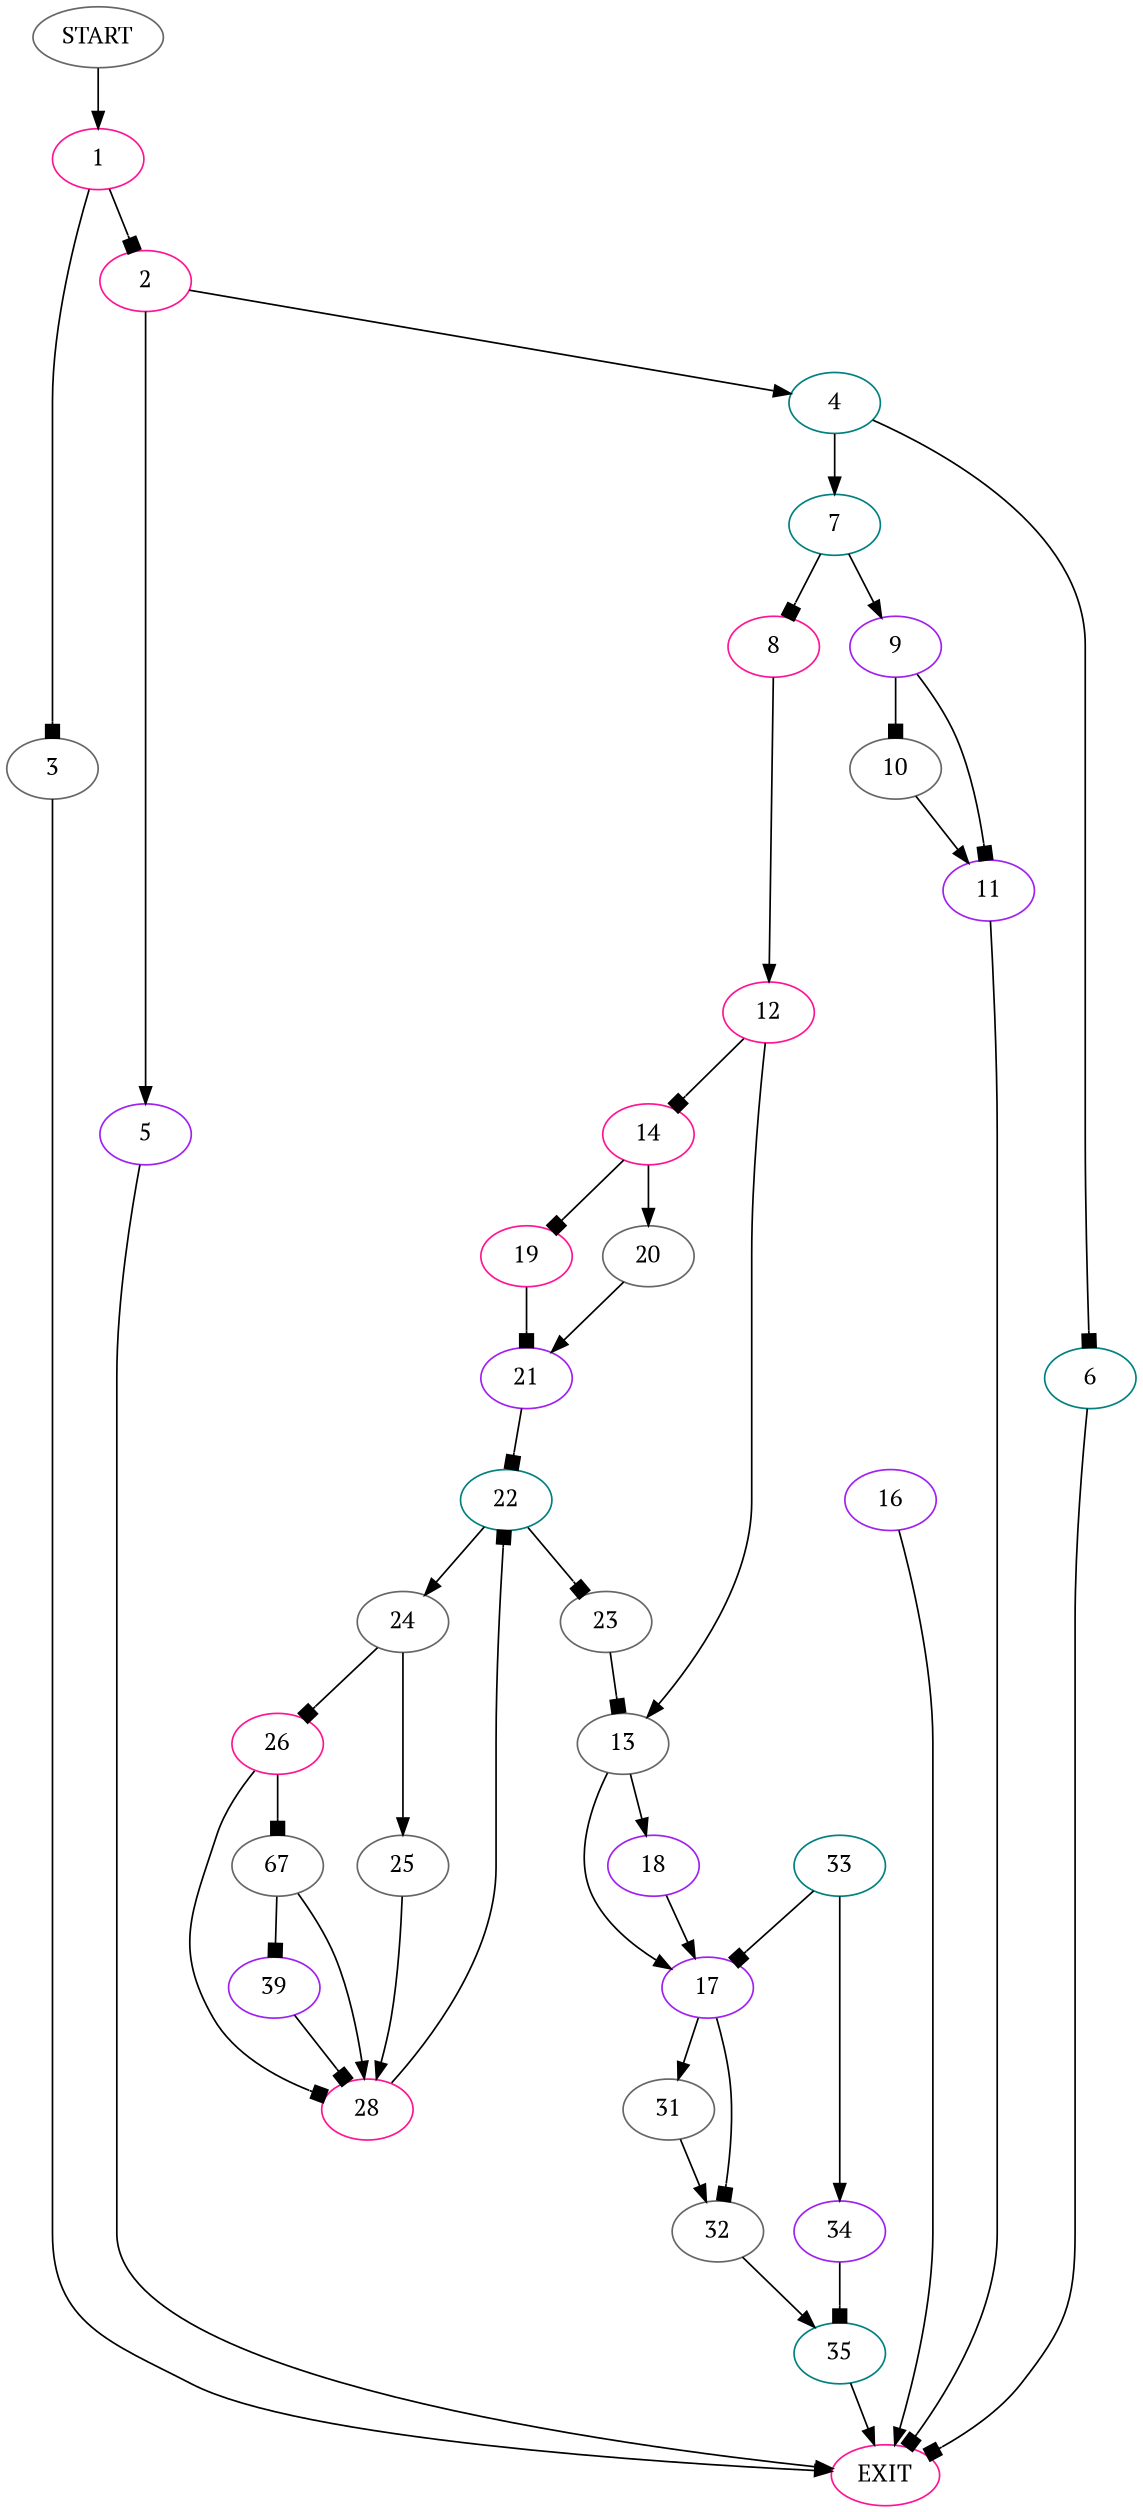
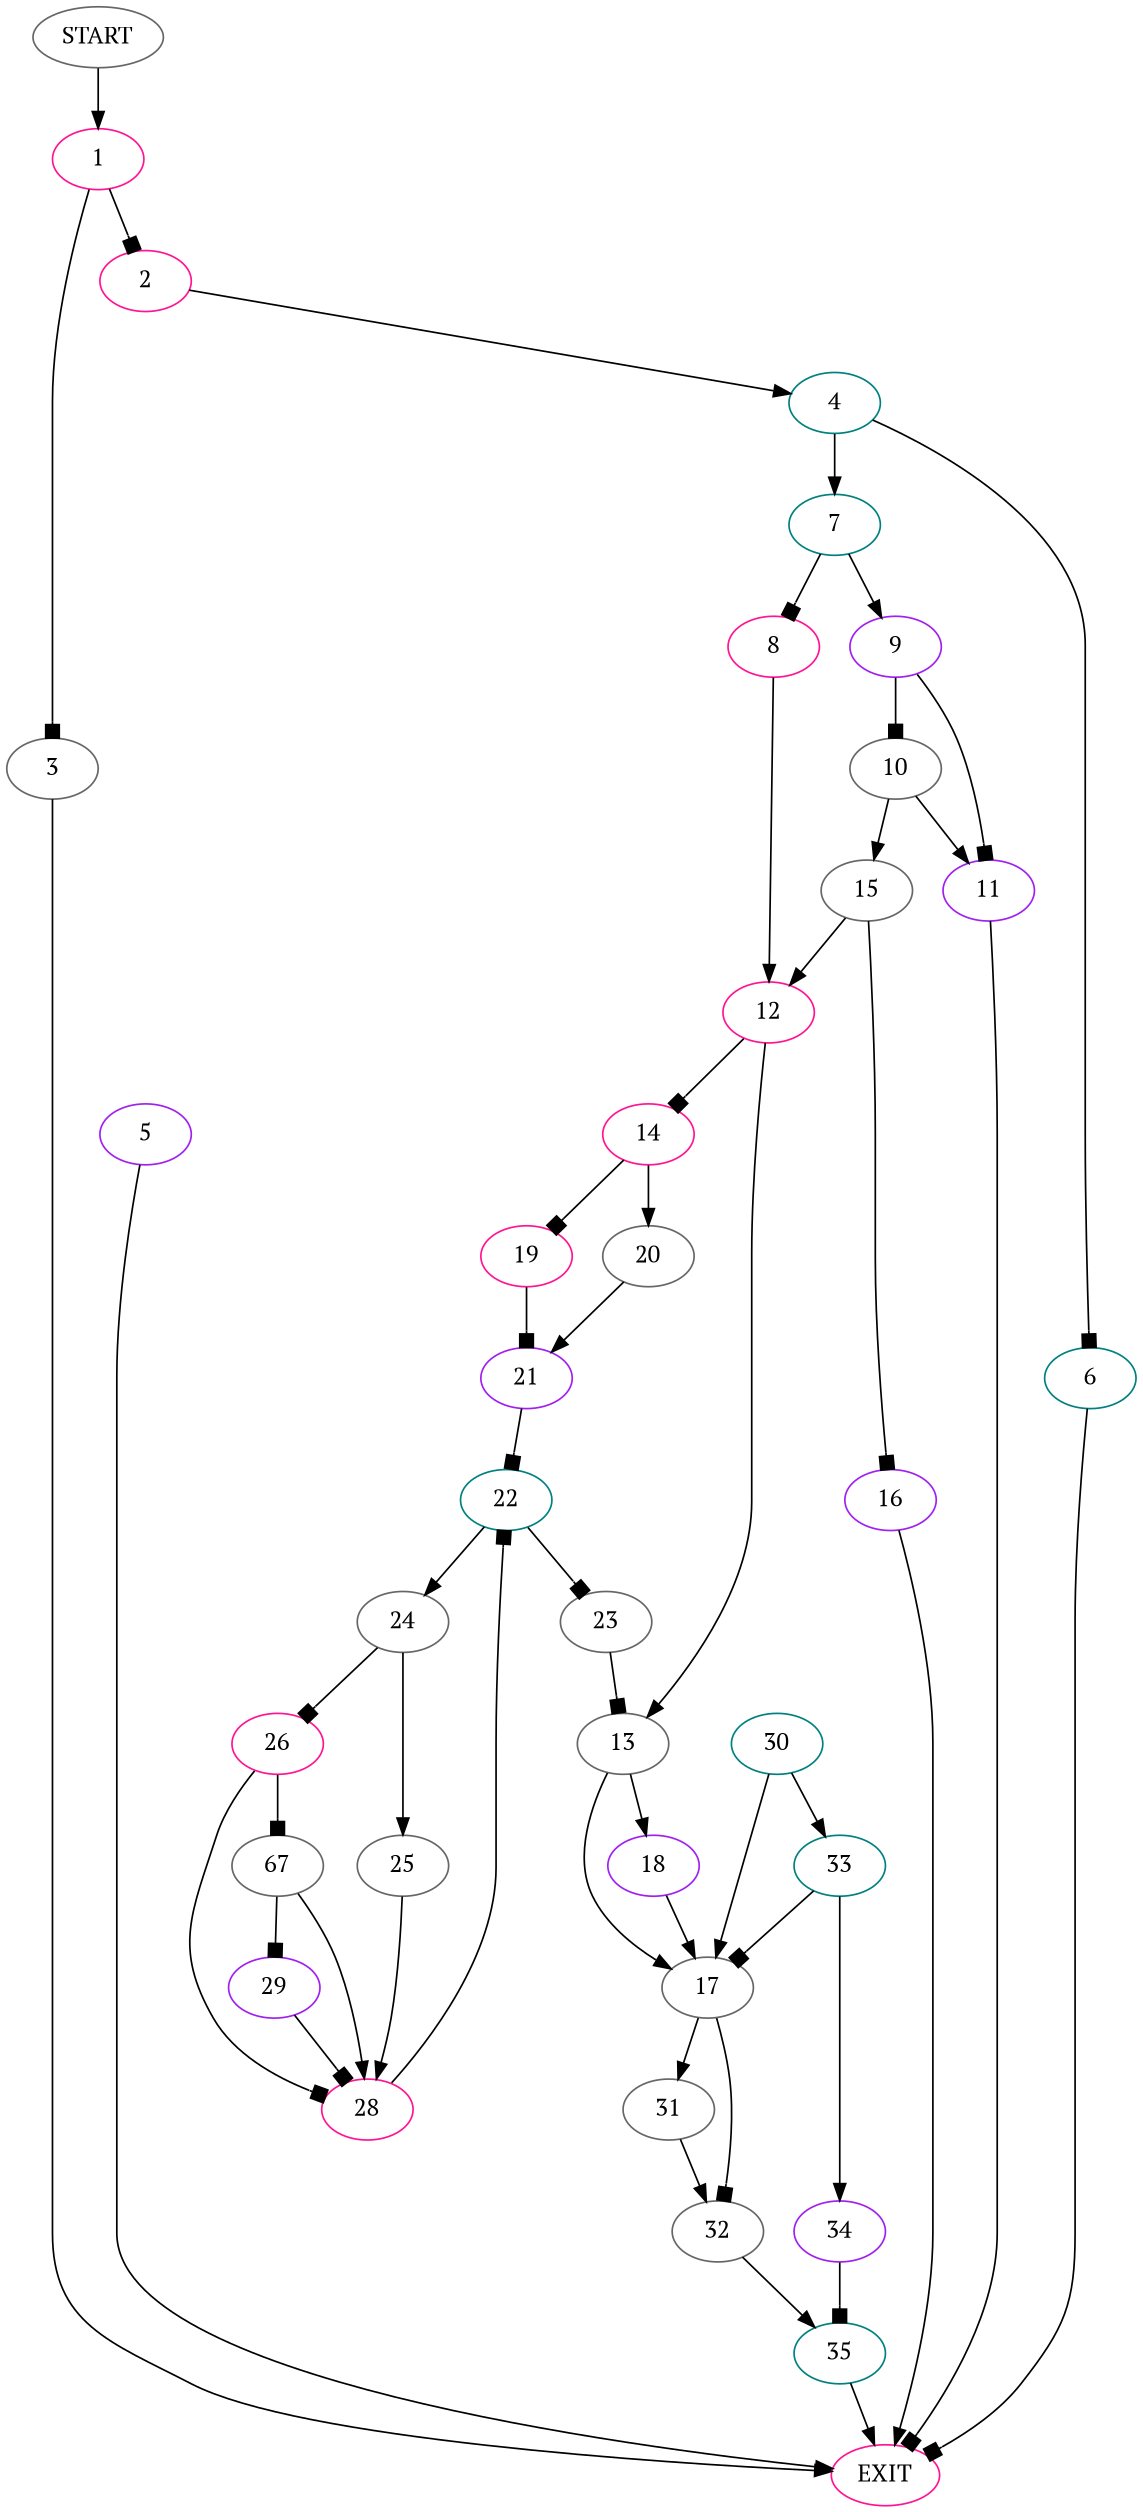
(146, 699) -> none
none -> (867, 891)
none -> (777, 1744)
(274, 1988) -> (274, 1988)
(708, 1988) -> (708, 1988)
